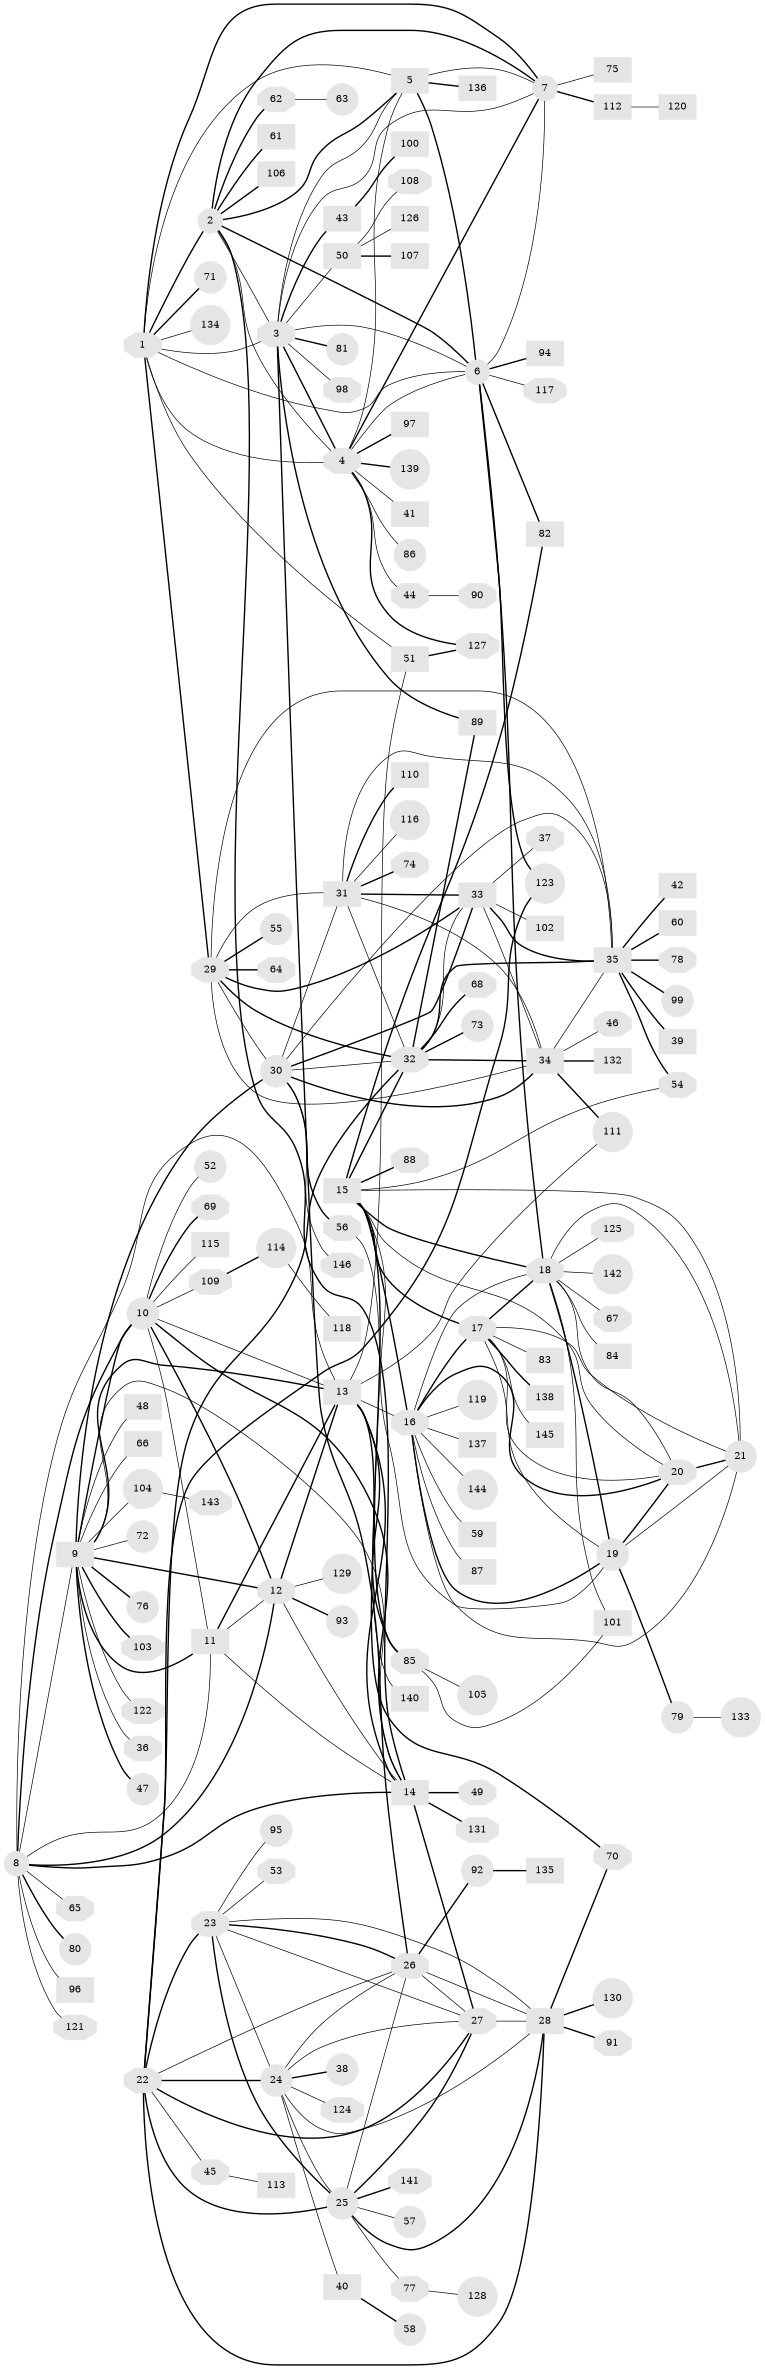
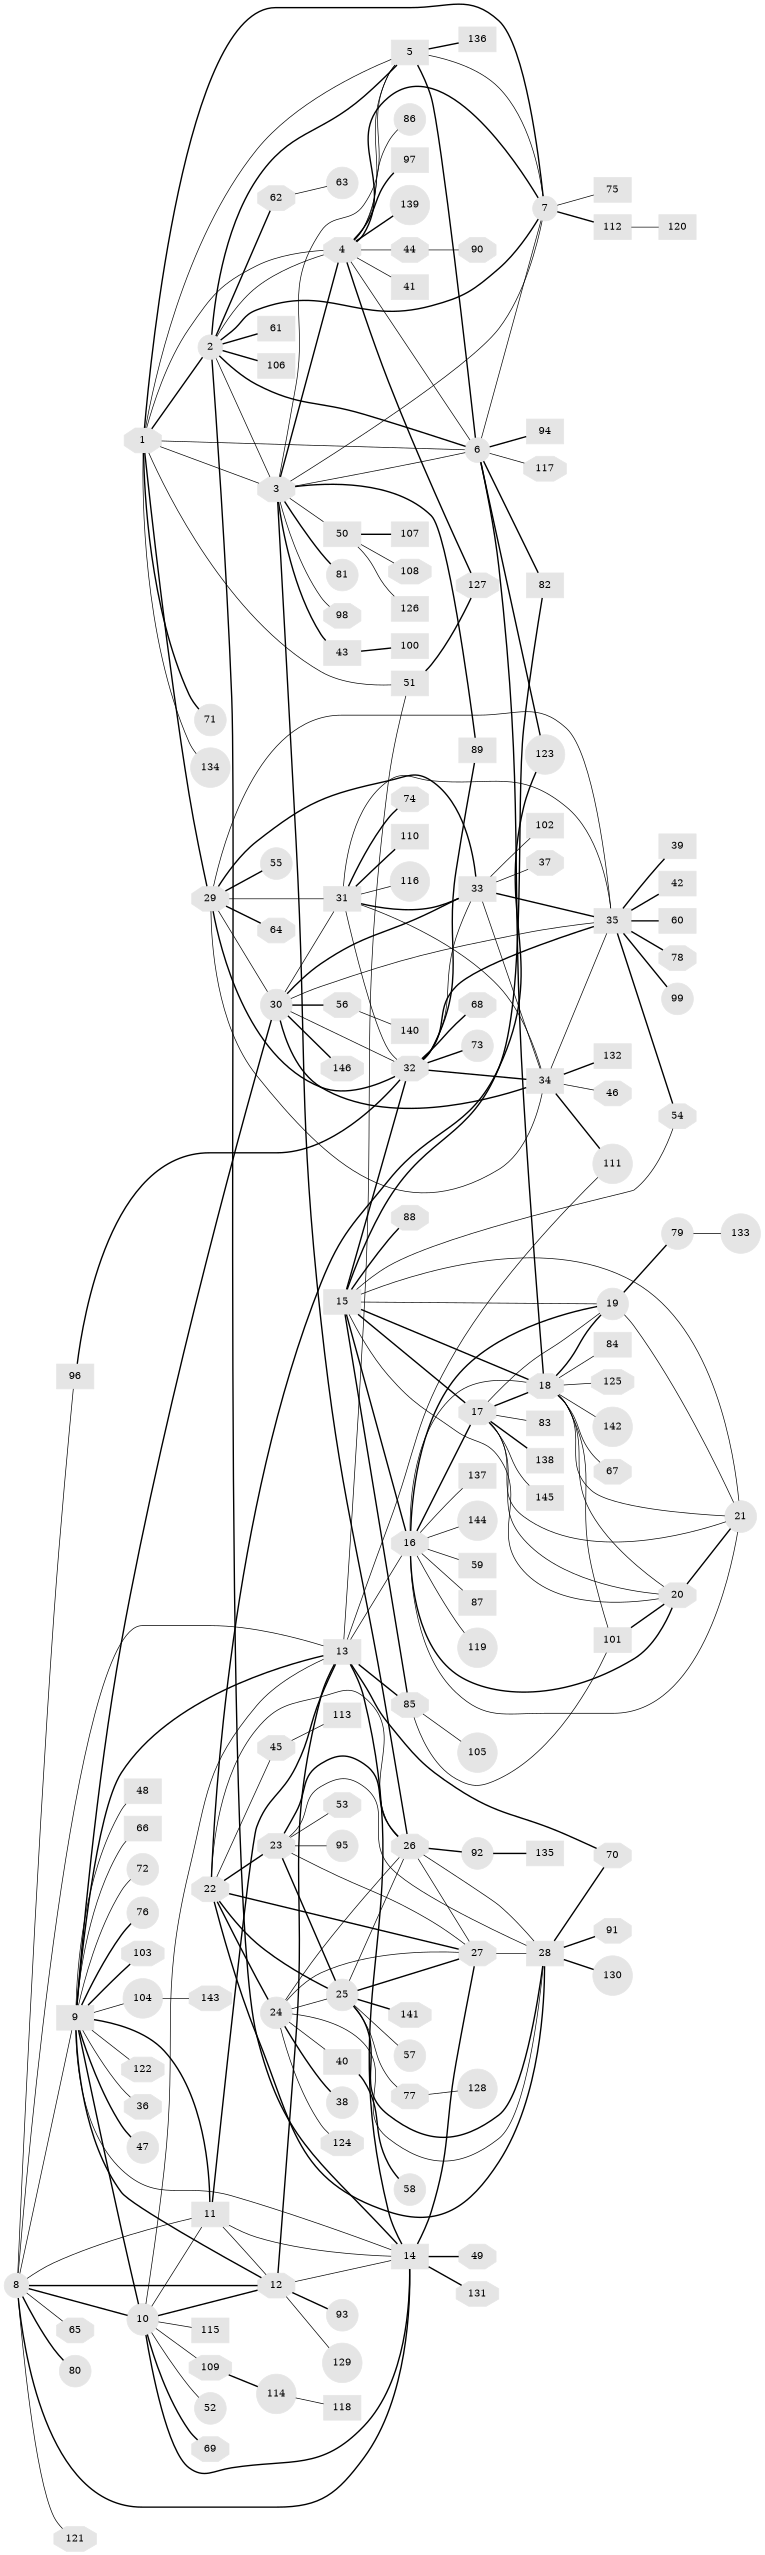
(306, 1170) -> (309, 1037)
(175, 1510) -> (183, 1158)
(646, 1514) -> (648, 1616)
(243, 2001) -> none
